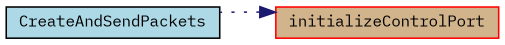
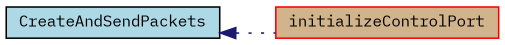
(240, 12) -> (256, 33)
